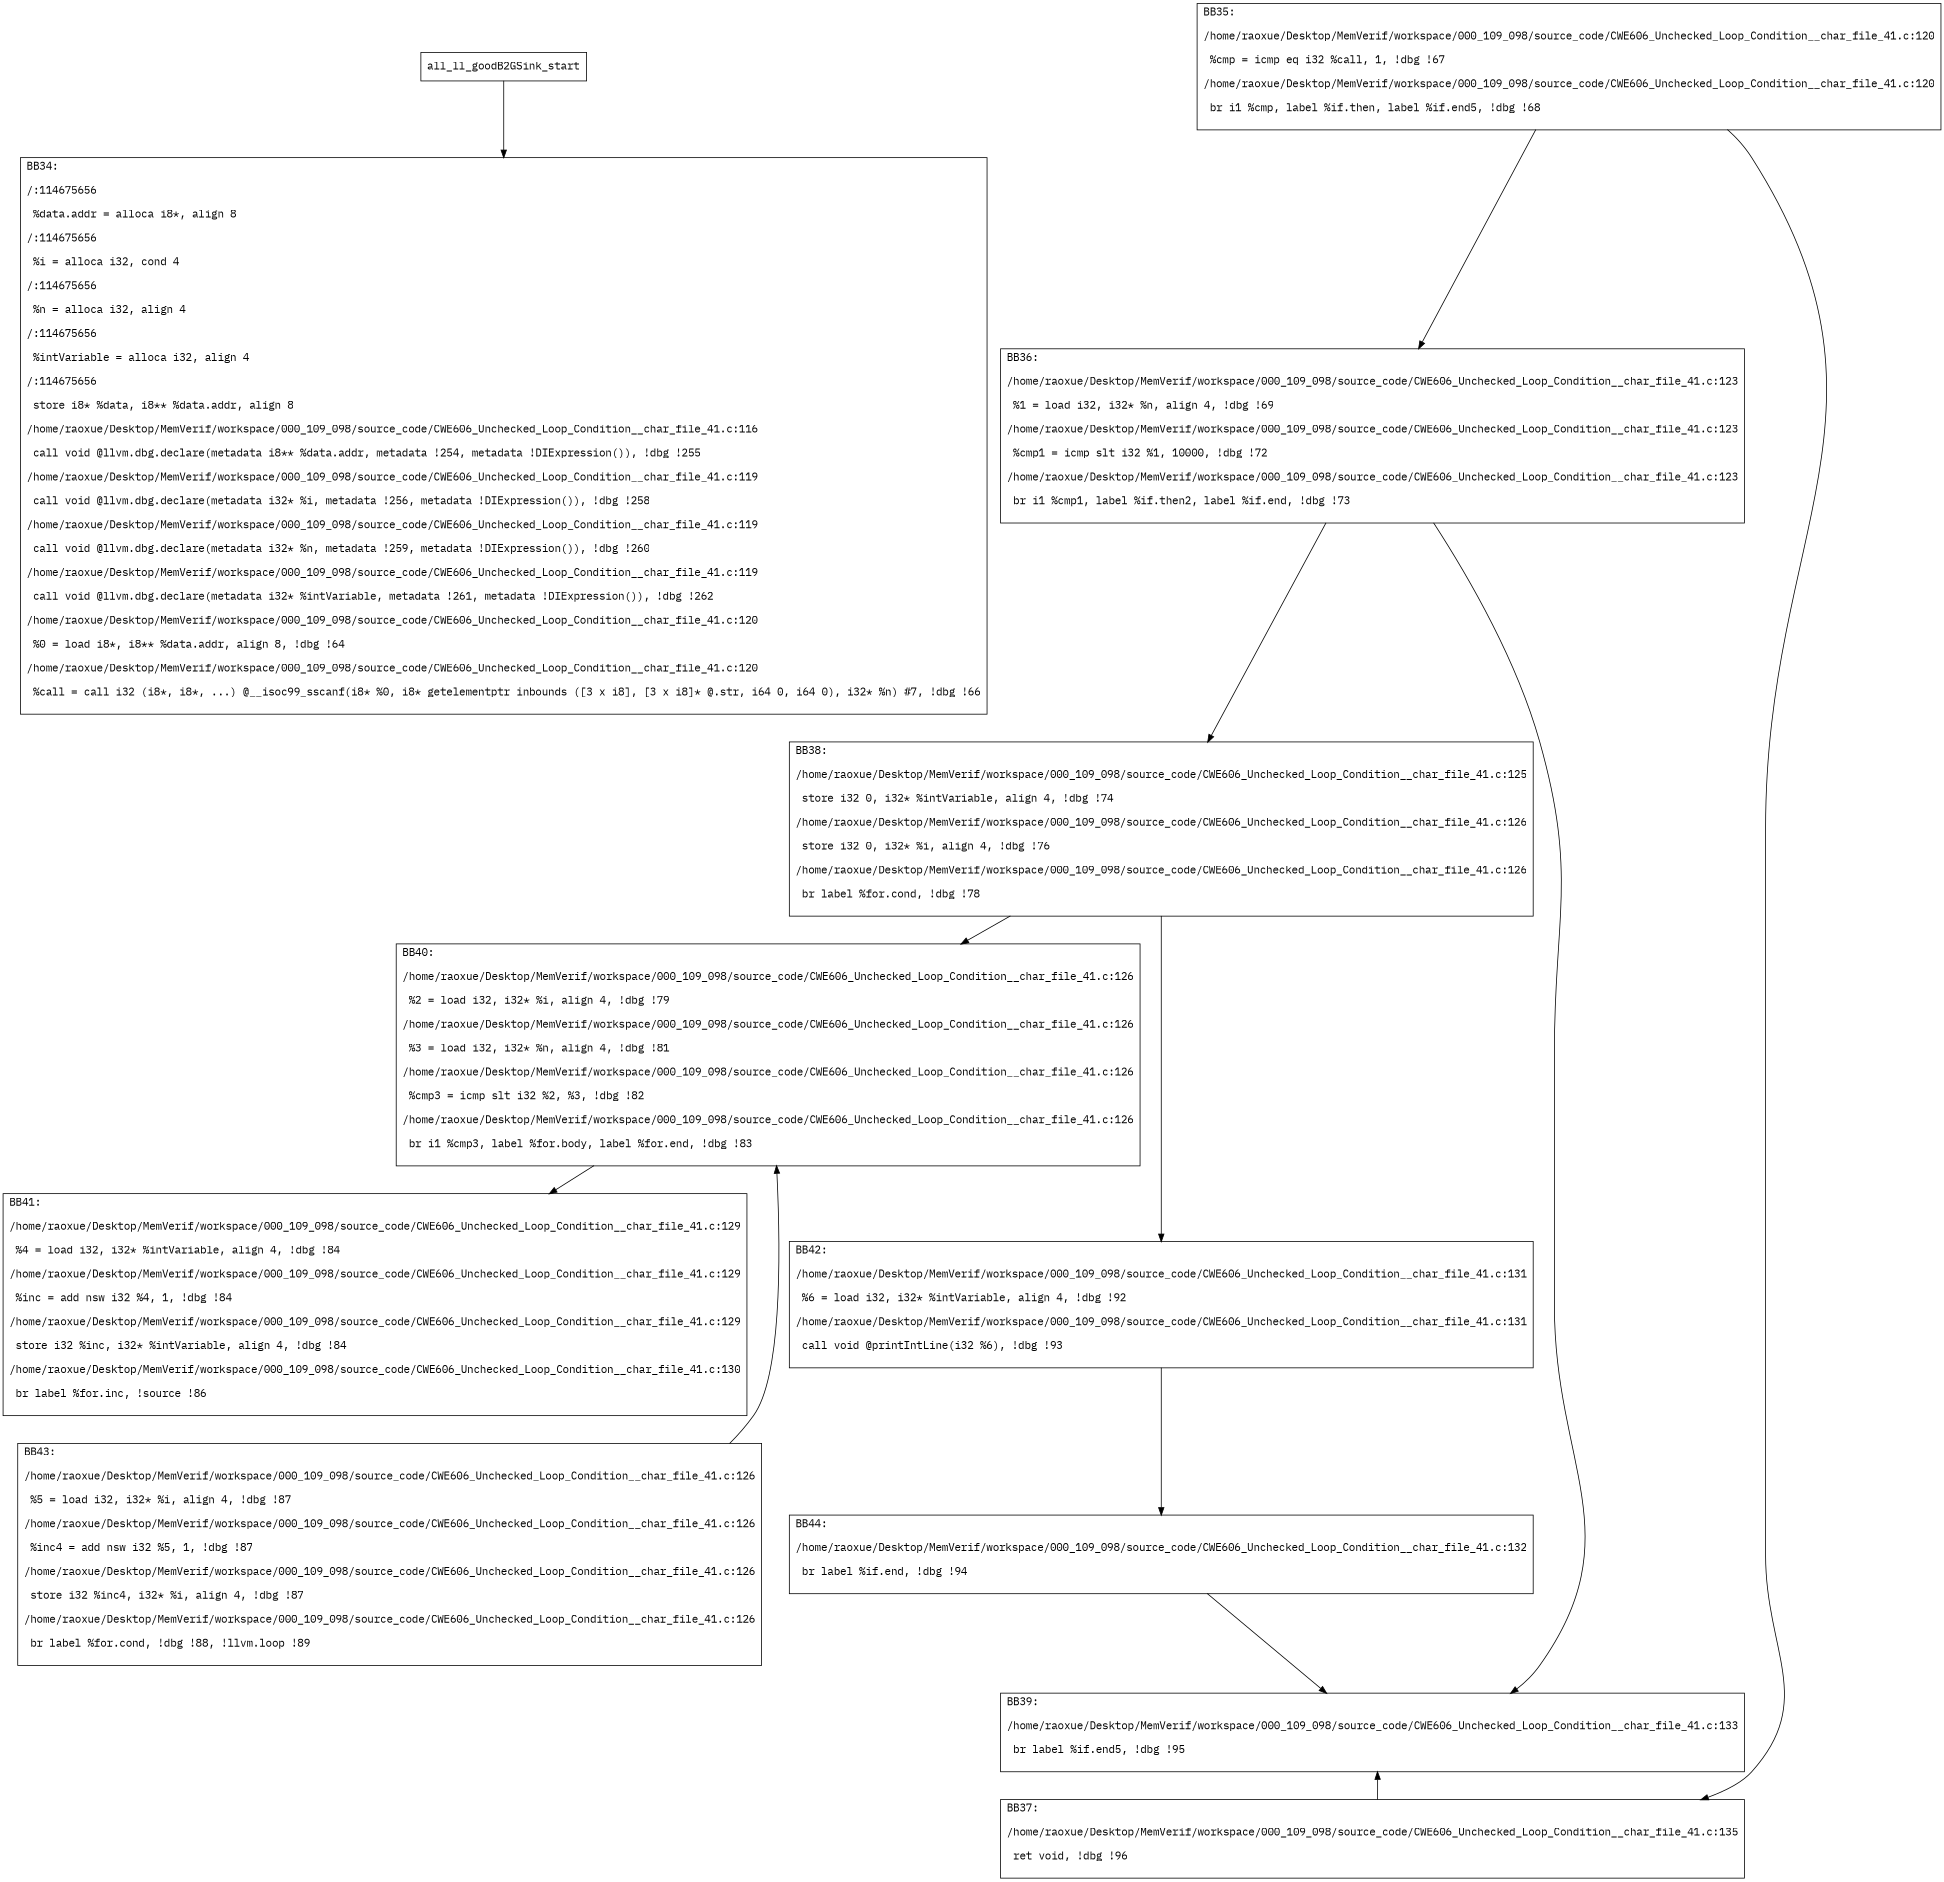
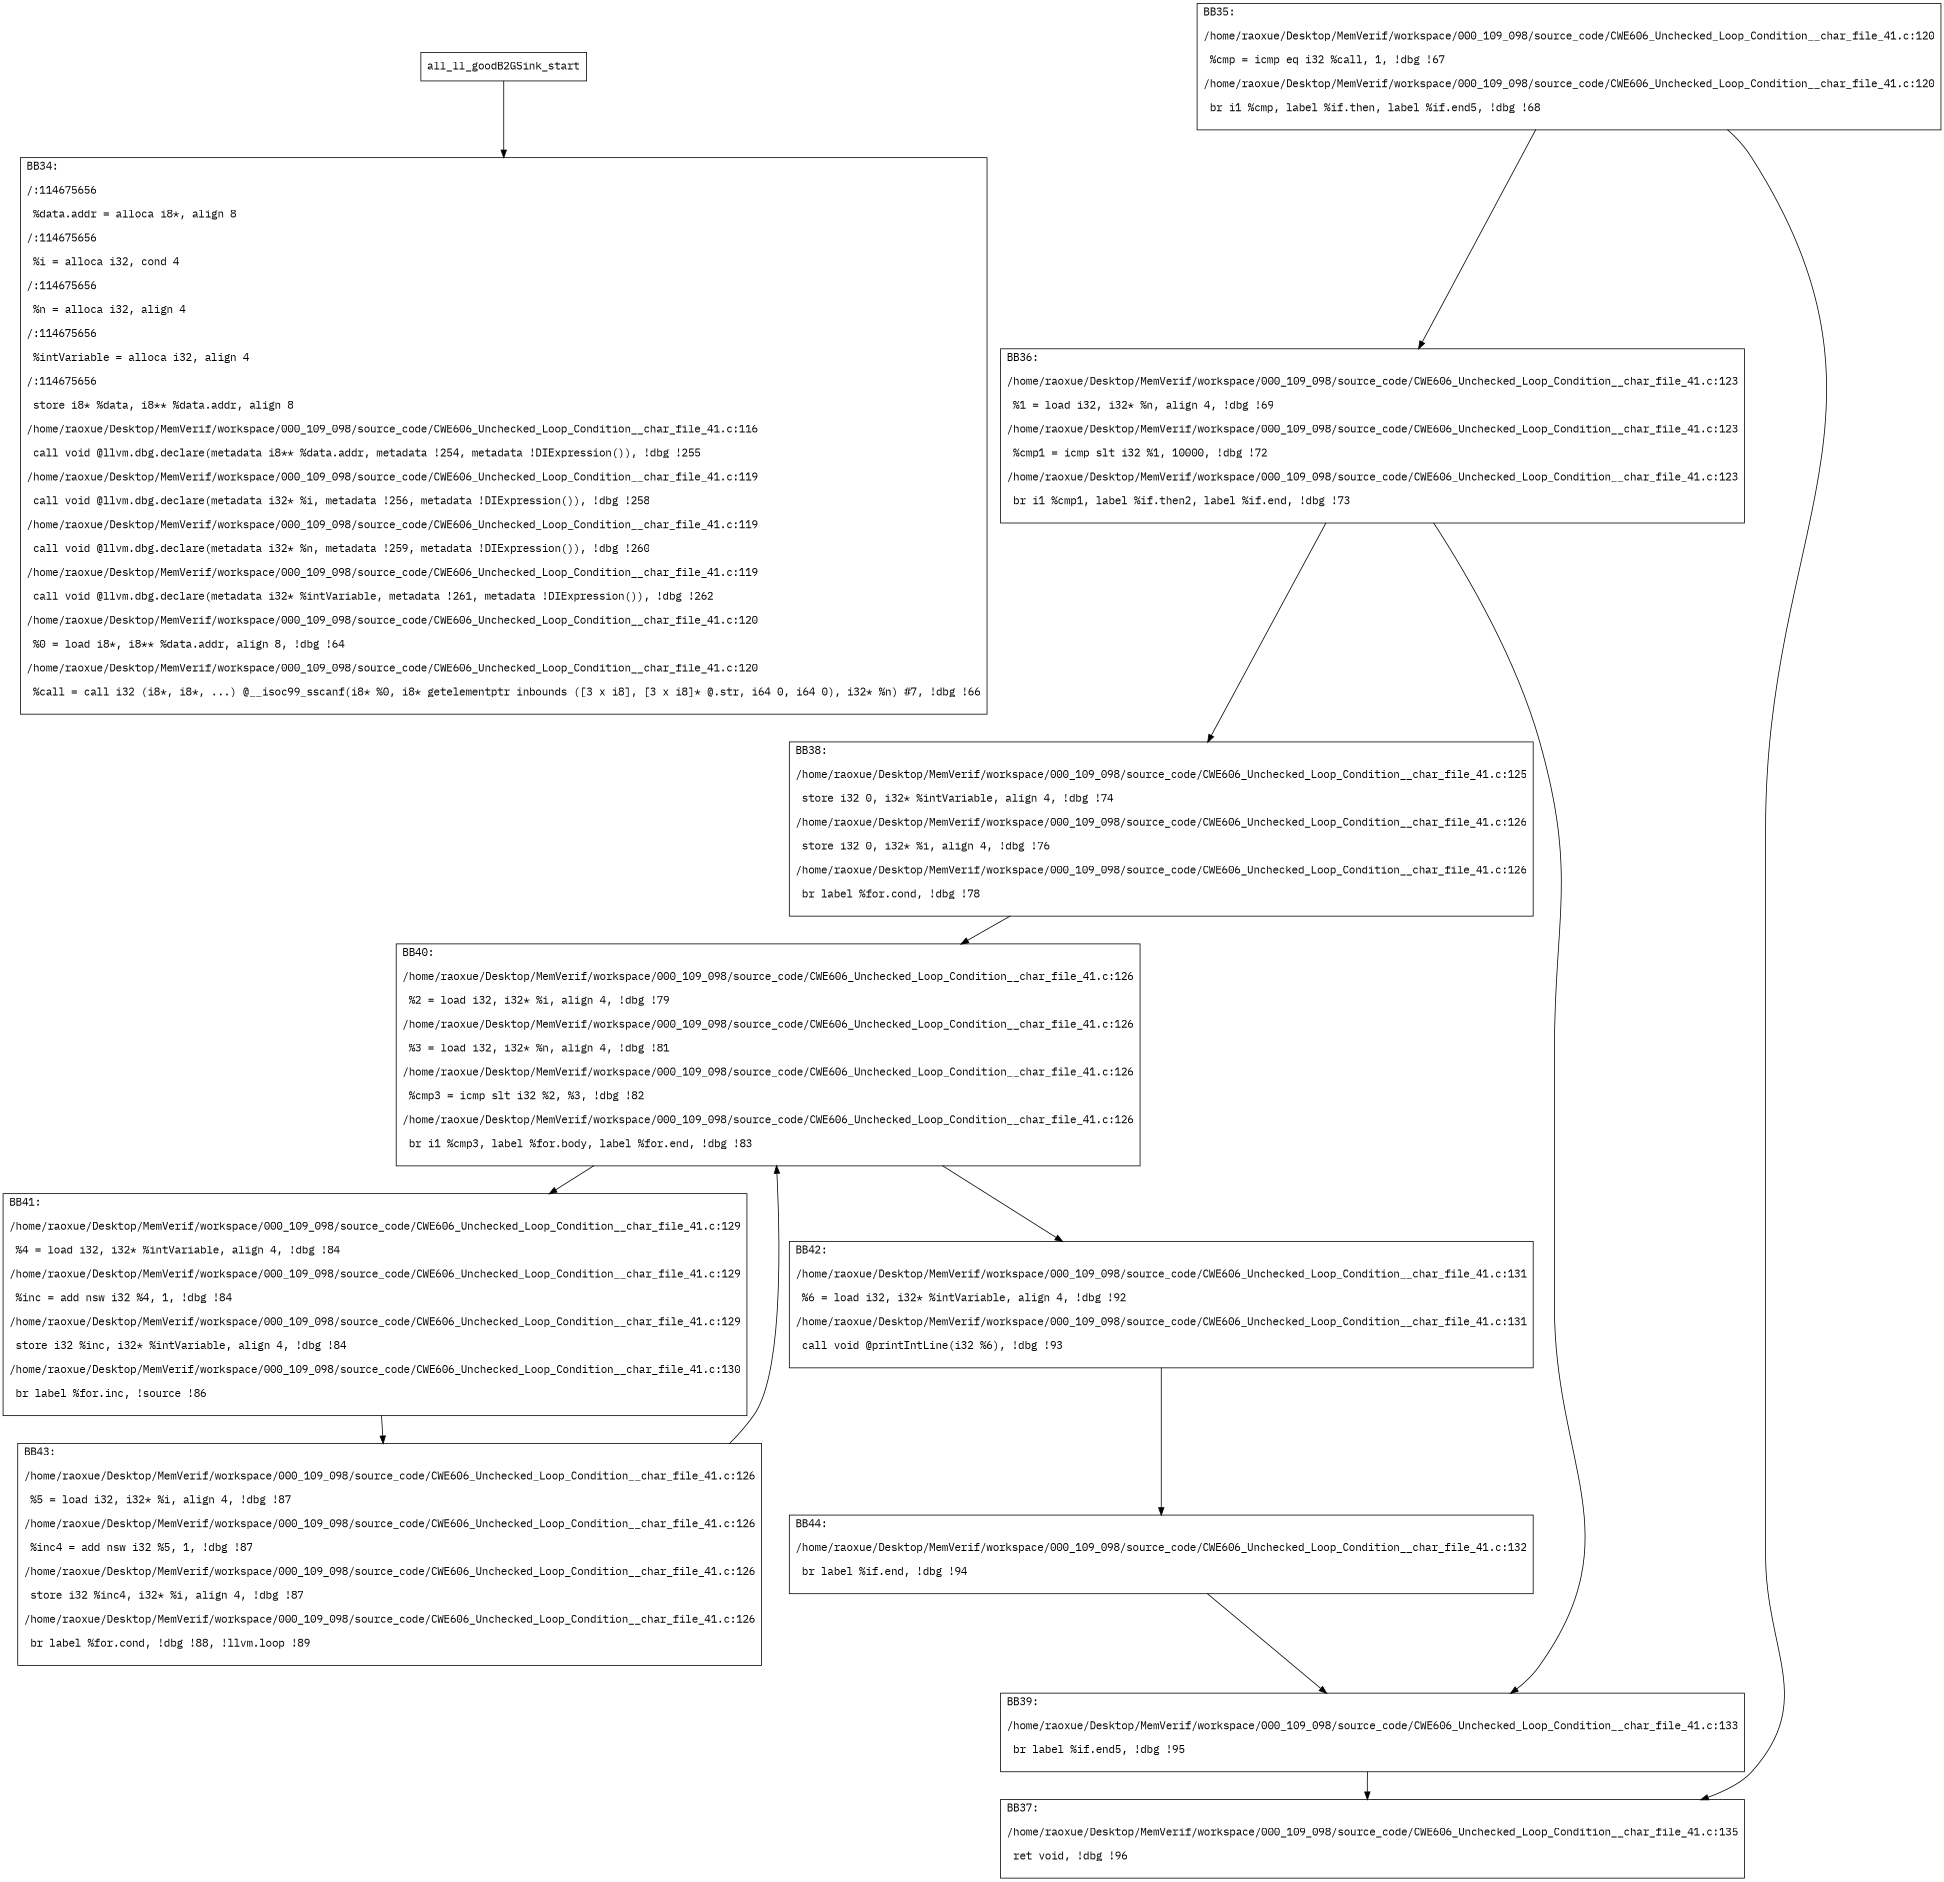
(1161, 1075) -> (999, 1202)
none -> (382, 1426)
(1378, 1790) -> (1367, 1782)
